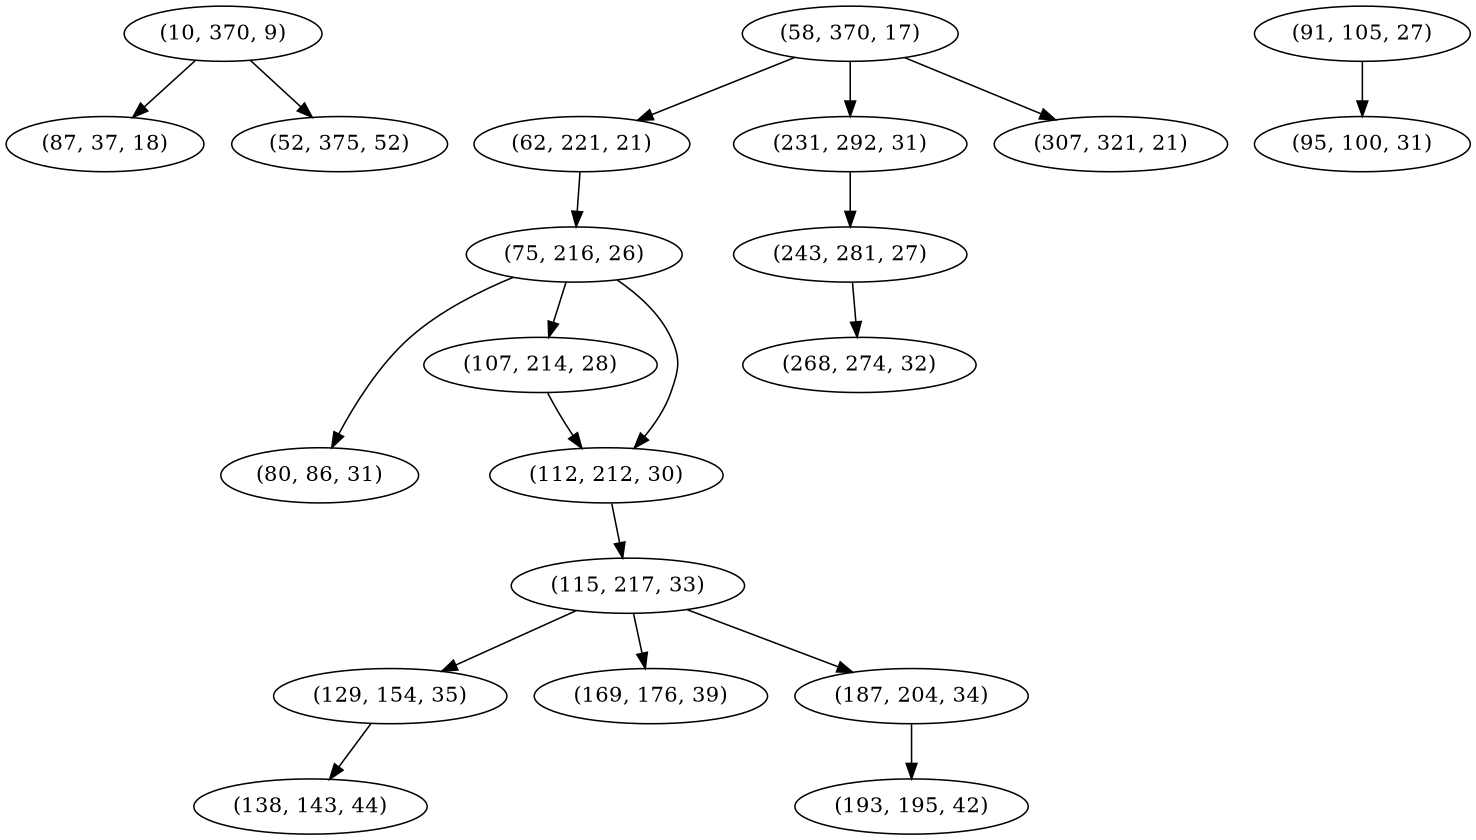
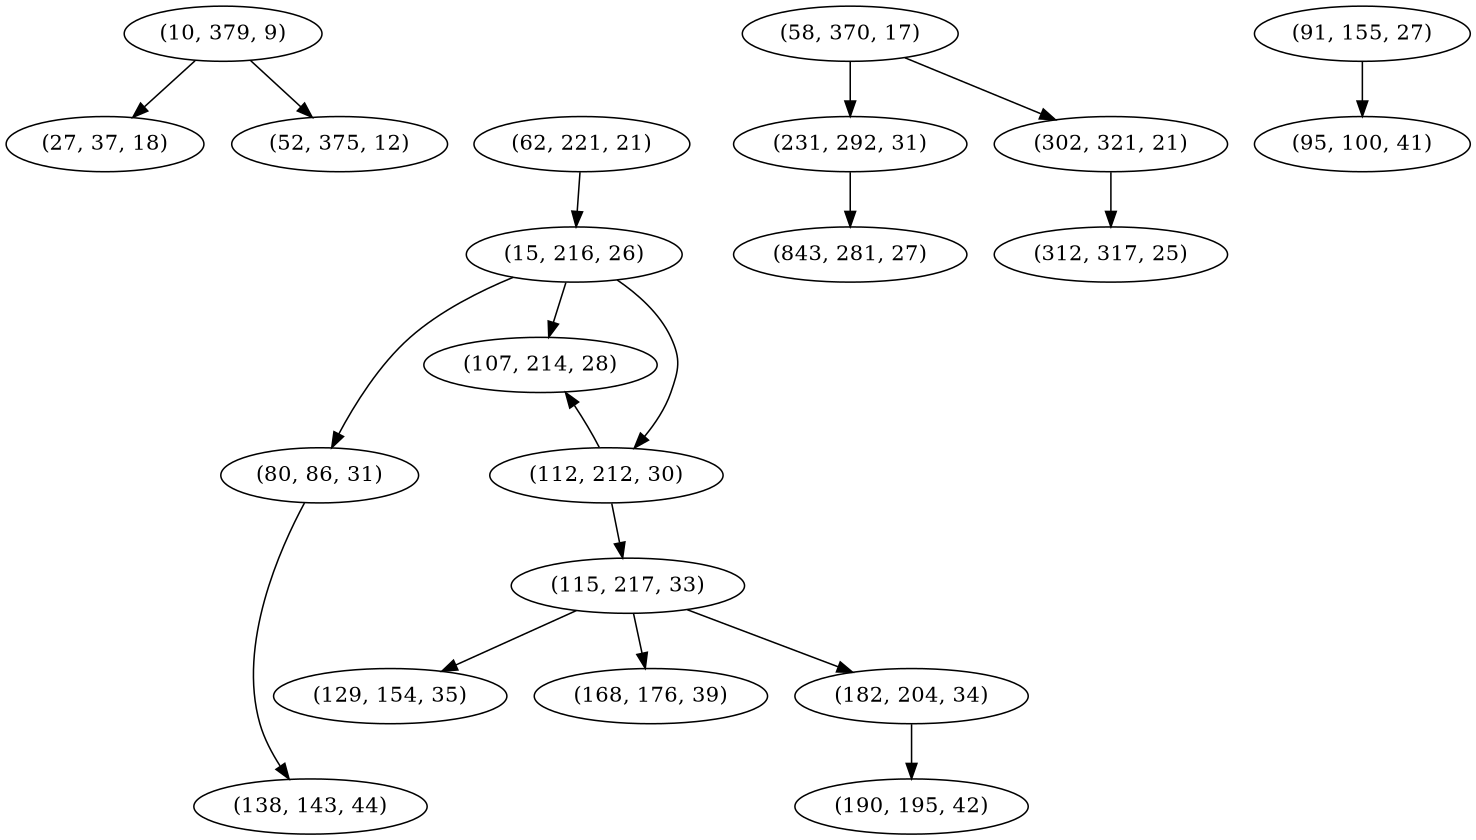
(223, 34) -> (223, 34)
(1362, 34) -> (1362, 34)
(723, 86) -> none
(105, 144) -> (105, 144)
(340, 144) -> (340, 144)
(1111, 144) -> (1111, 144)
(1362, 144) -> (1362, 144)
(574, 255) -> (574, 255)
(850, 255) -> (850, 255)
none -> (1111, 255)
(859, 365) -> none
(560, 415) -> (587, 426)
(651, 696) -> (651, 696)
(912, 696) -> (912, 696)
(355, 745) -> (257, 633)
(912, 807) -> (912, 807)
